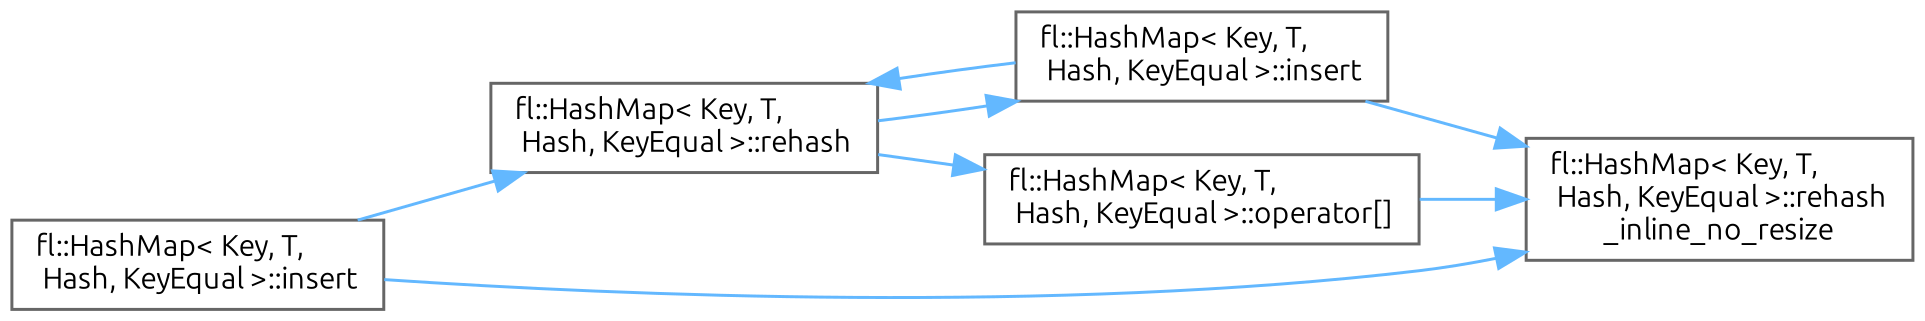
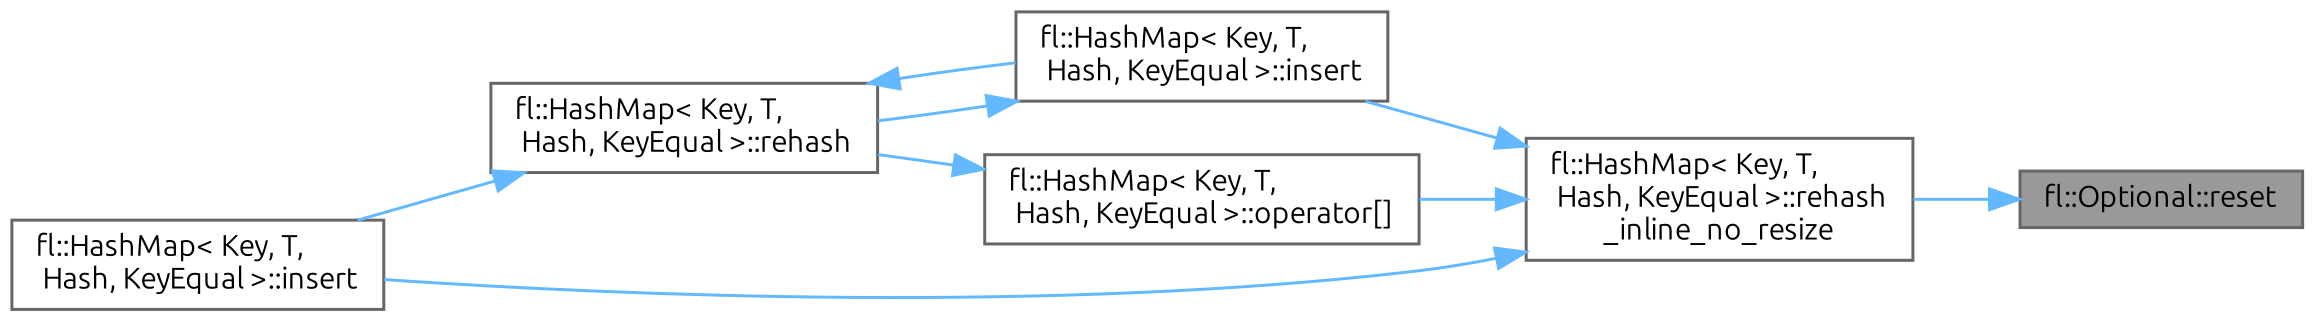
none -> (2161, 199)
